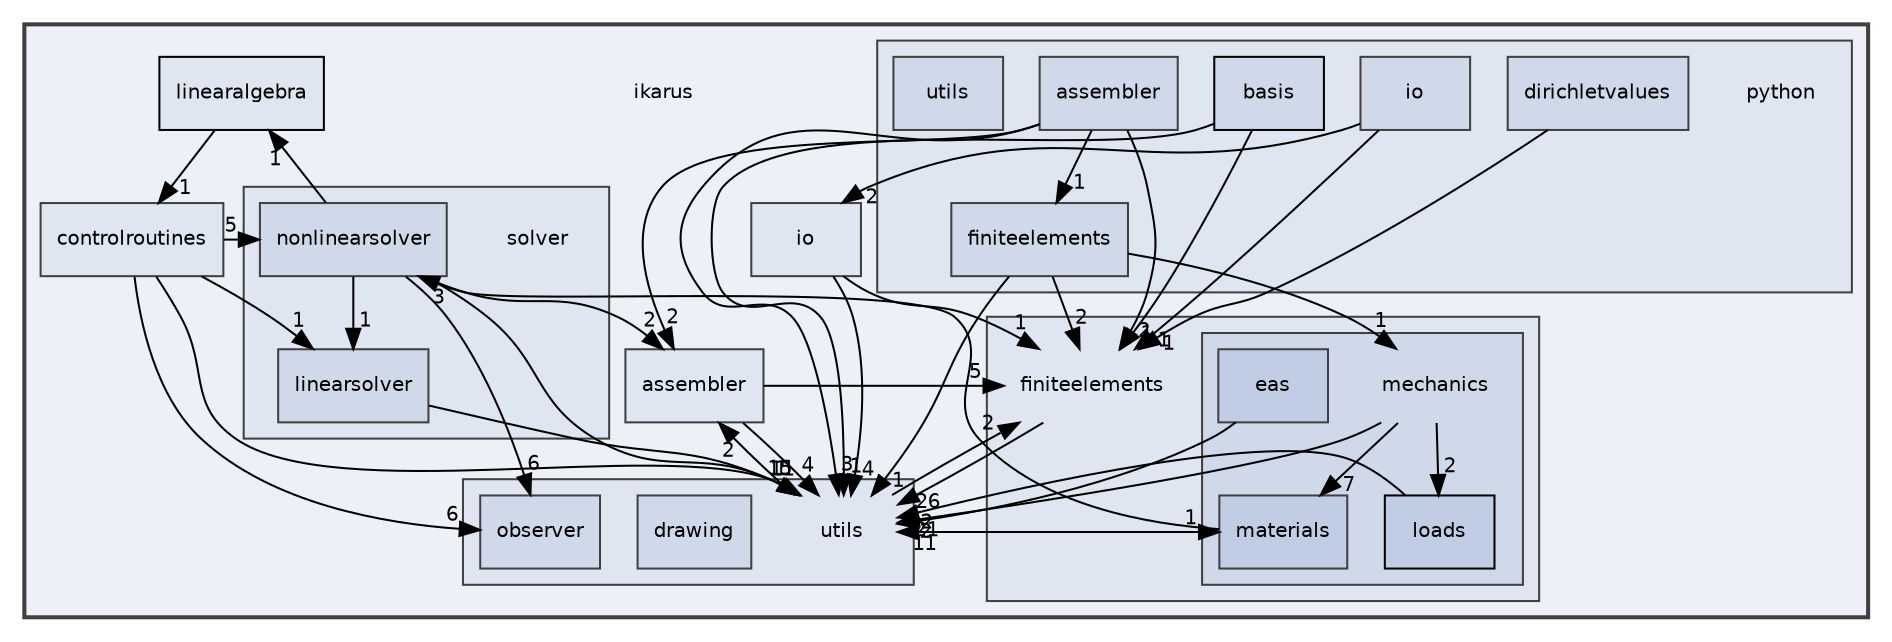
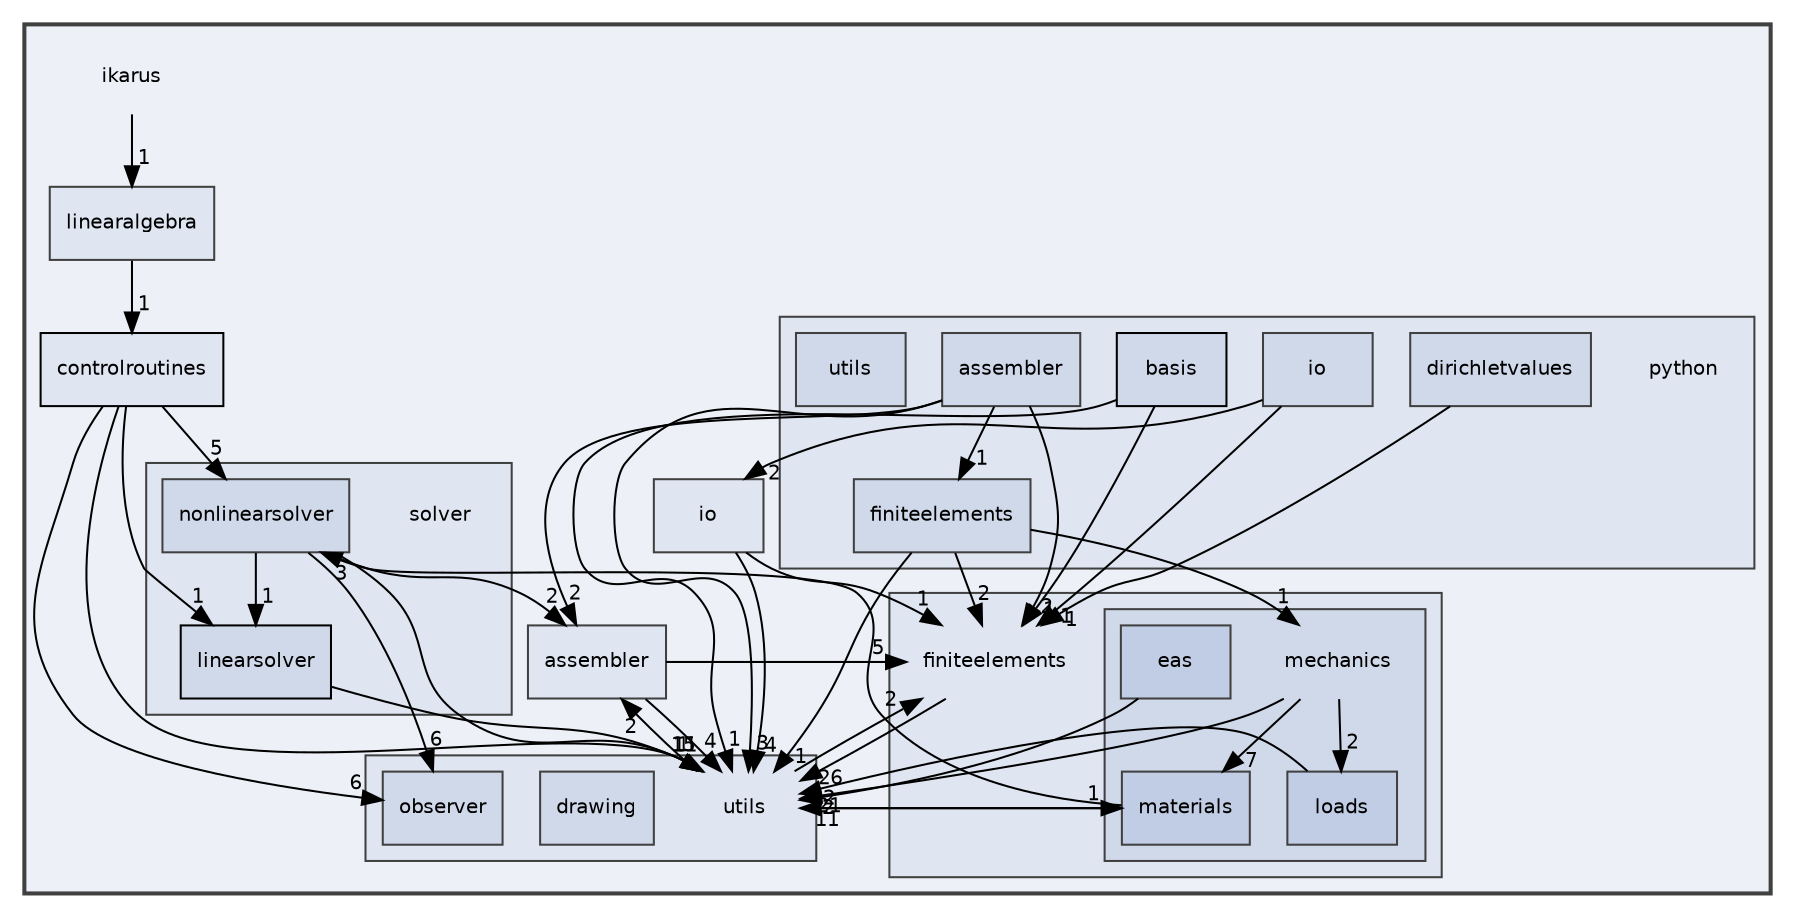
(242, 93) -> (132, 223)
(303, 173) -> (132, 140)
(132, 240) -> (132, 370)
(353, 386) -> (256, 662)
(1440, 532) -> (1342, 808)
